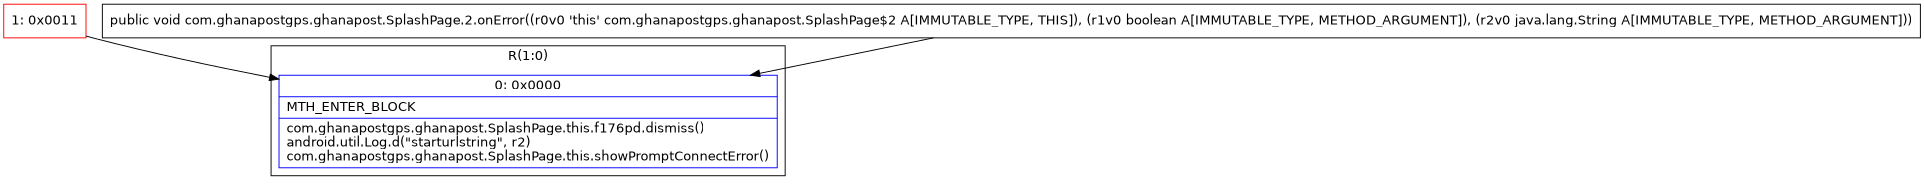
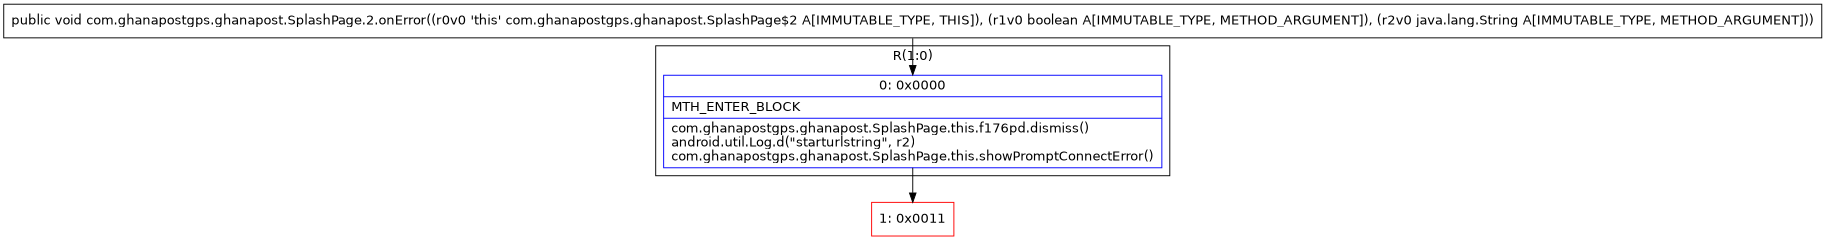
(178, 58) -> (913, 182)
